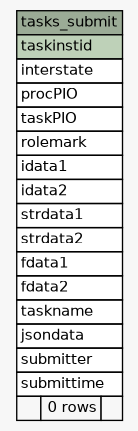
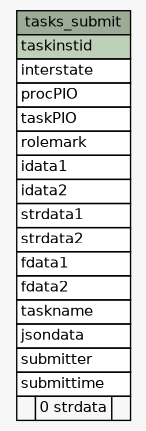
(72, 408) -> (74, 408)
